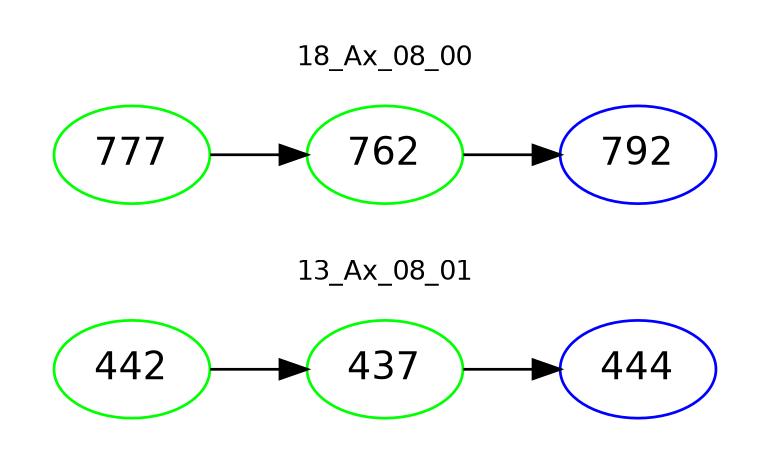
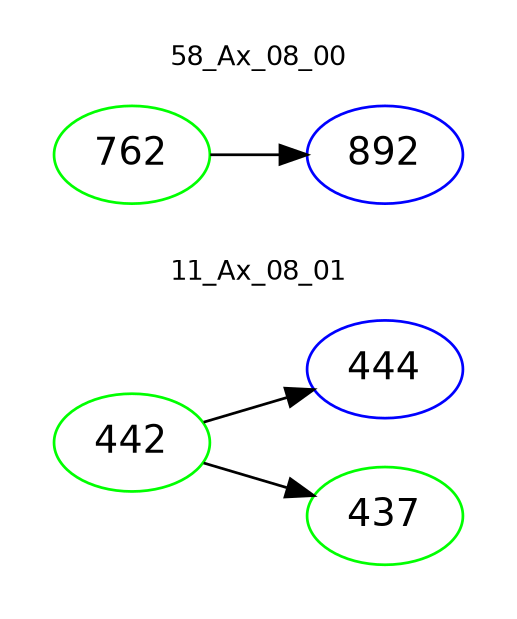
(385, 58) -> (258, 58)
(132, 155) -> none
(638, 155) -> (385, 155)
(385, 273) -> (258, 273)
(498, 369) -> (245, 410)
